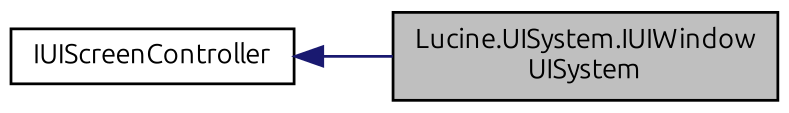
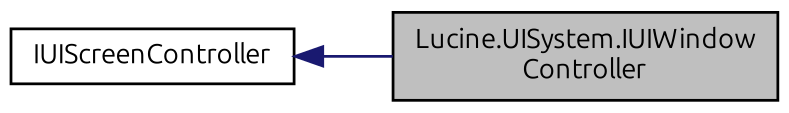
(585, 56) -> (585, 56)
